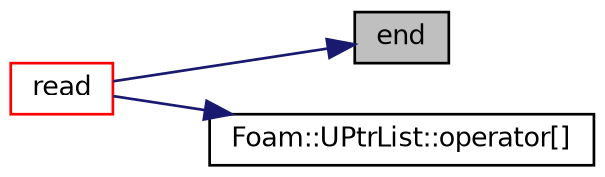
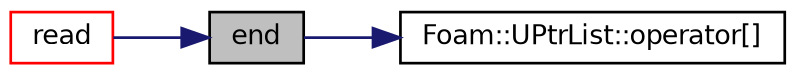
(159, 103) -> (338, 38)
